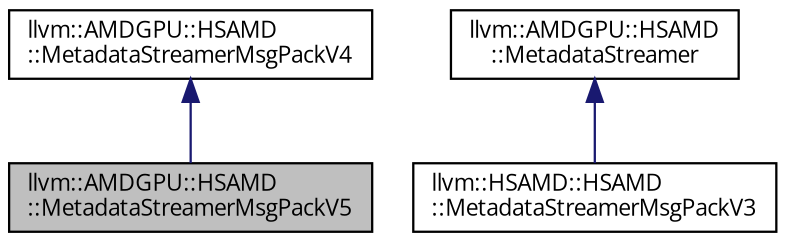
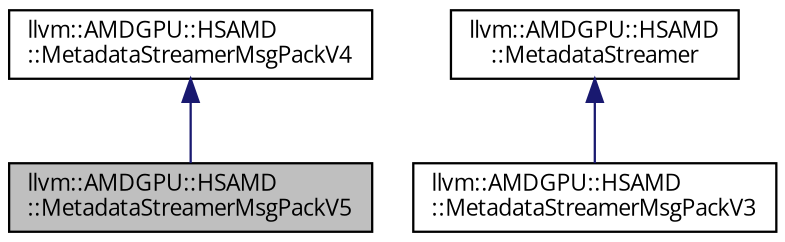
(595, 198) -> (595, 198)
